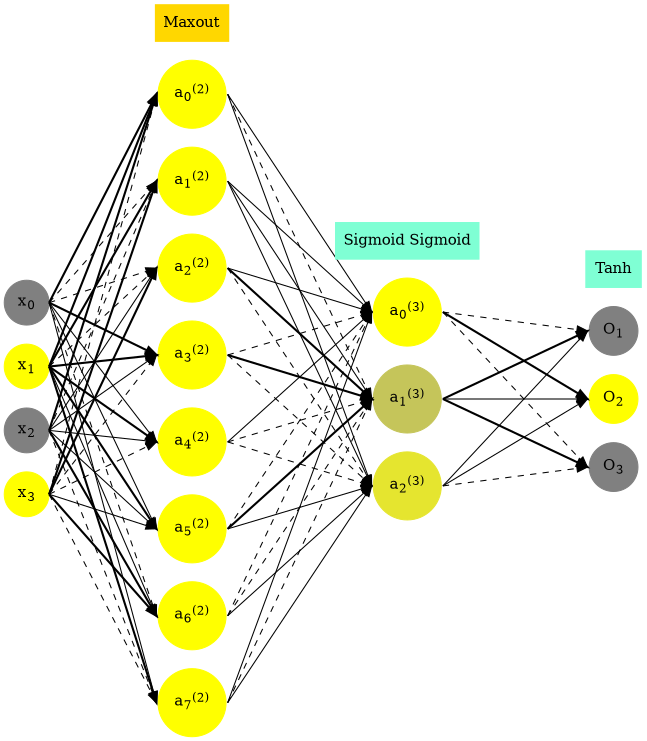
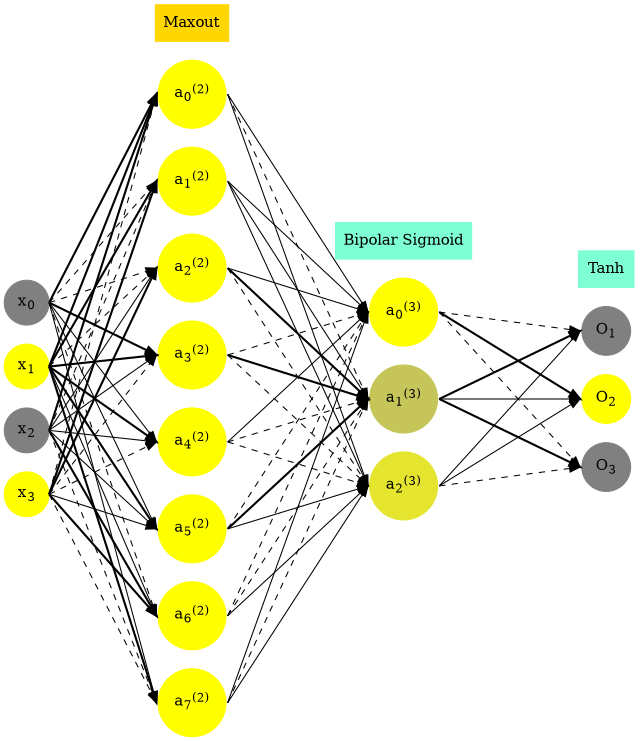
(407, 241) -> (404, 241)
